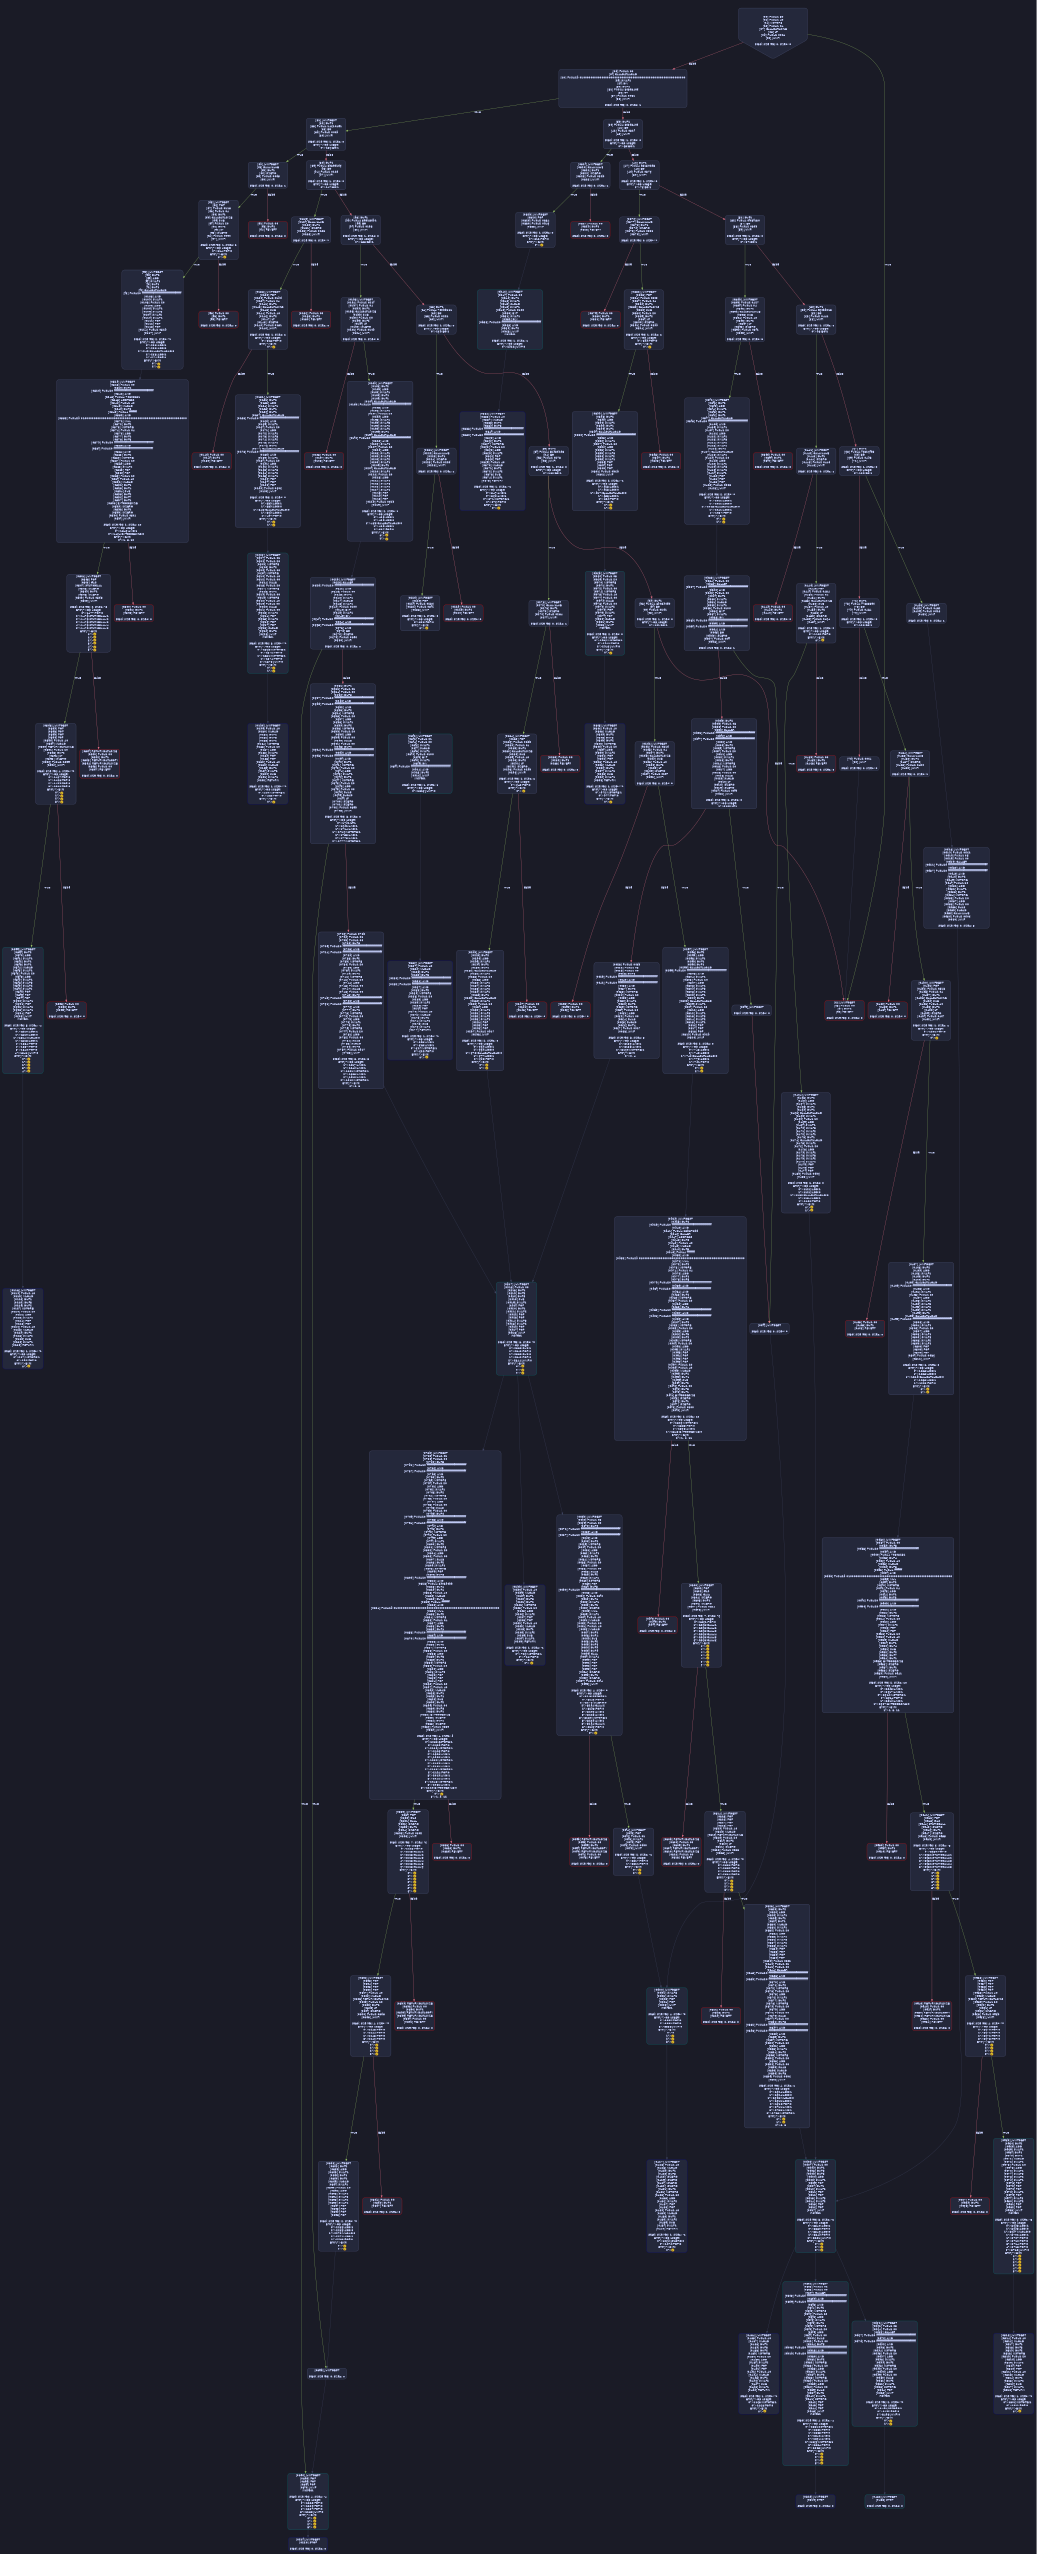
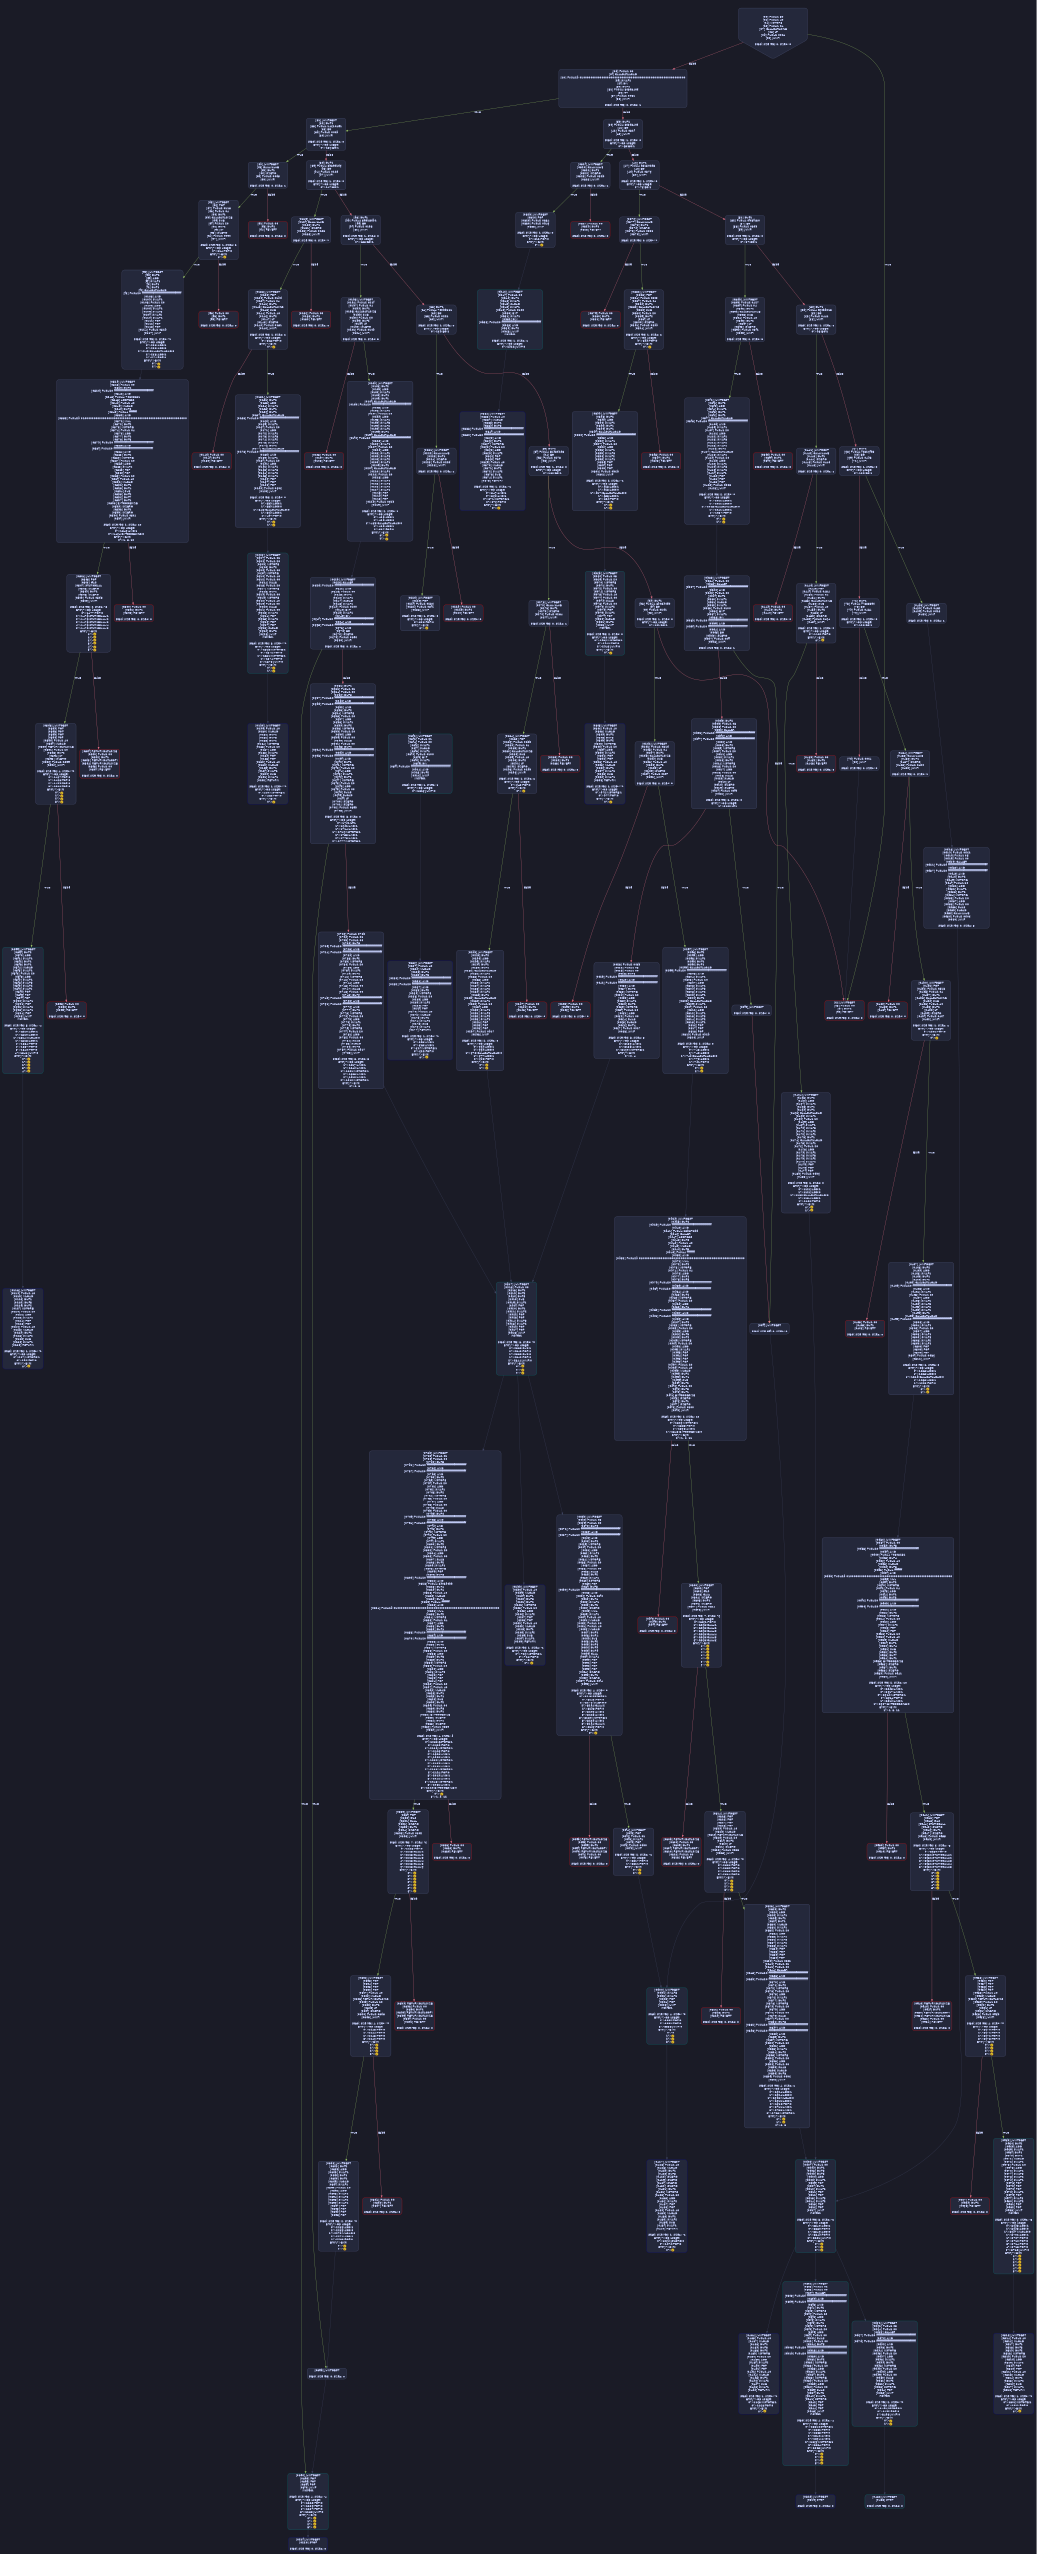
(770, 1329) -> (770, 1329)
